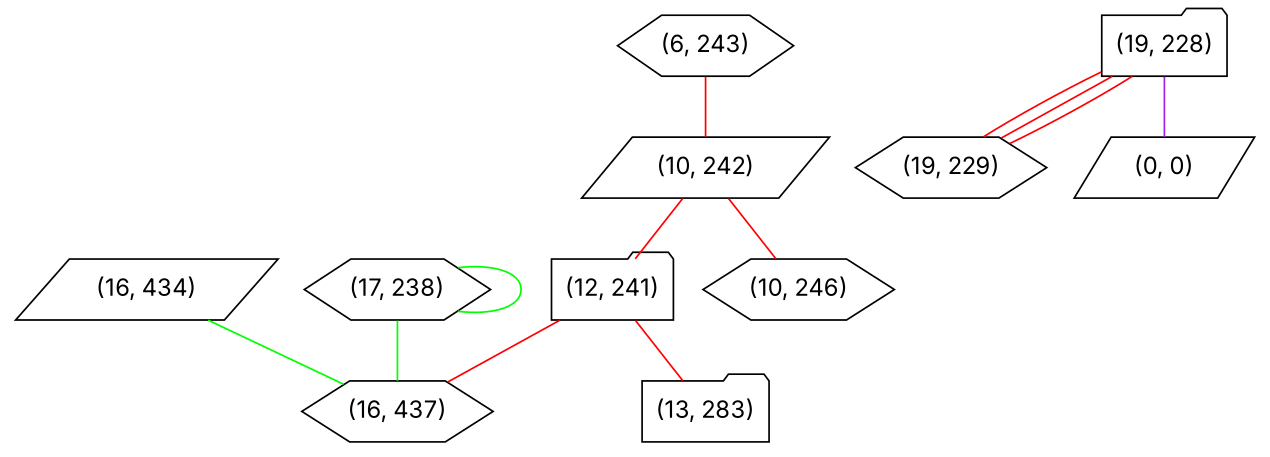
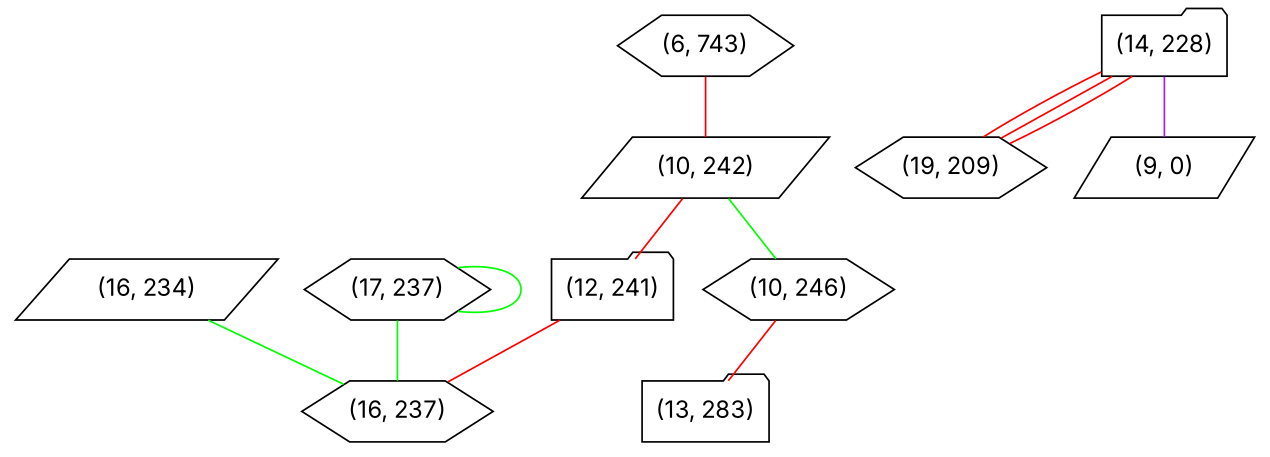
(706, 46) -> (706, 46)
(1164, 46) -> (1164, 46)
(951, 168) -> (951, 168)
(1164, 168) -> (1164, 168)
(752, 229) -> (752, 229)
(147, 290) -> (147, 290)
(397, 290) -> (397, 290)
(659, 351) -> (752, 351)
(397, 411) -> (397, 411)
